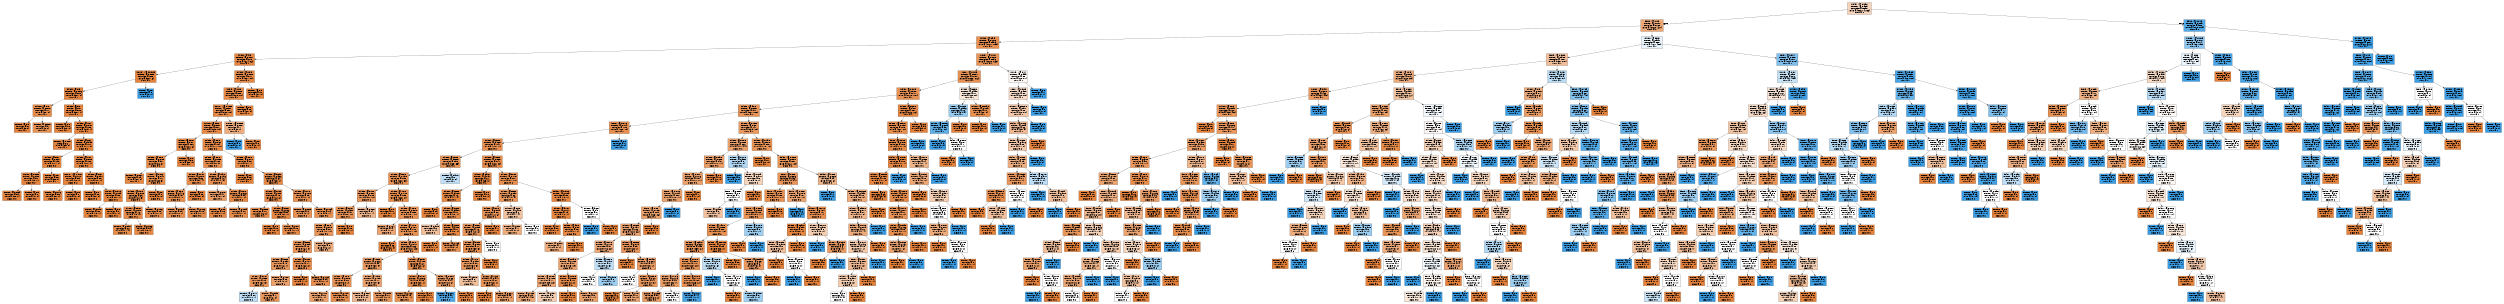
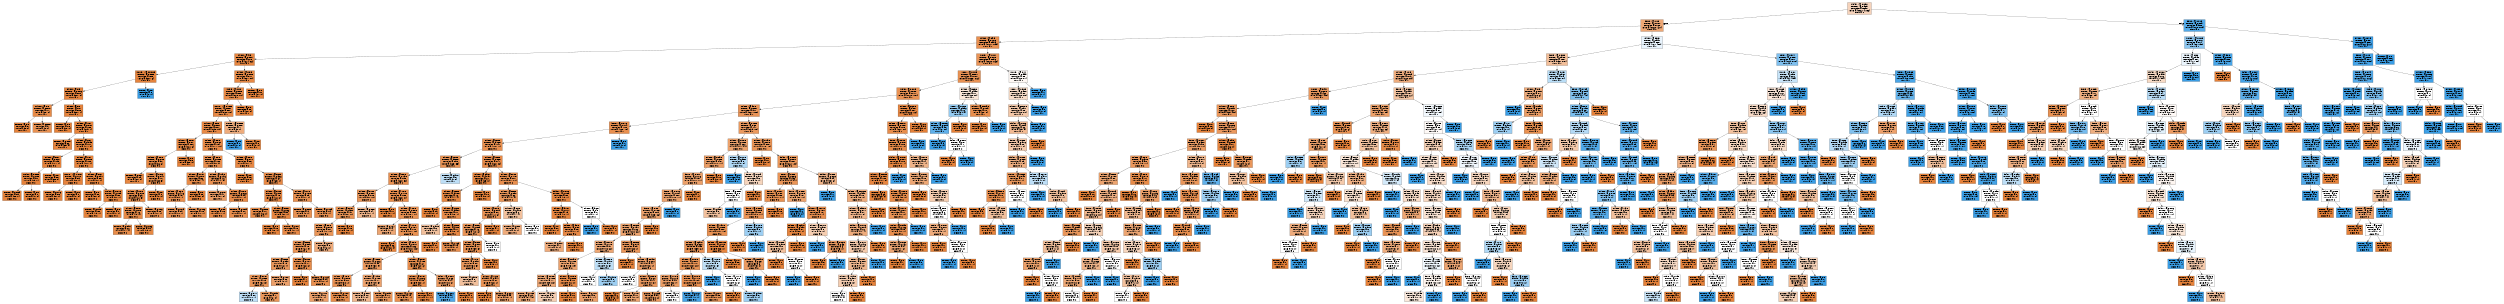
(62, 145) -> (62, 145)
none -> (2433, 145)
(450, 179) -> (450, 179)
none -> (713, 297)
